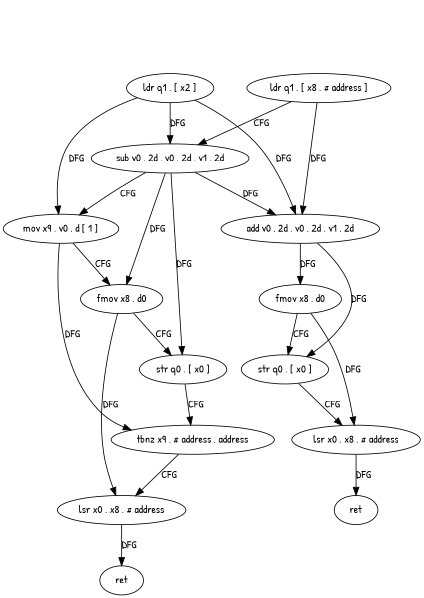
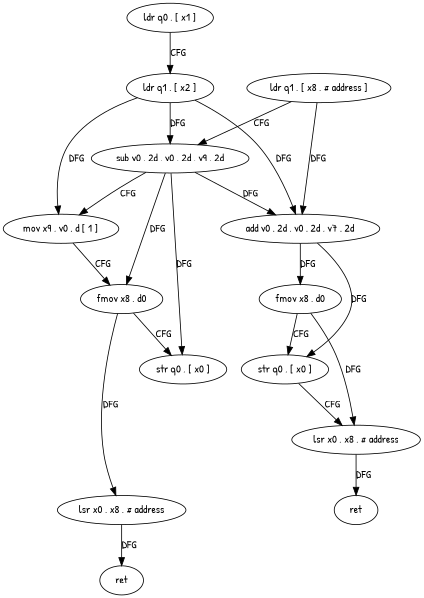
none -> (170, 18)
(170, 158) -> (170, 158)
(300, 229) -> (300, 229)
(193, 440) -> none
